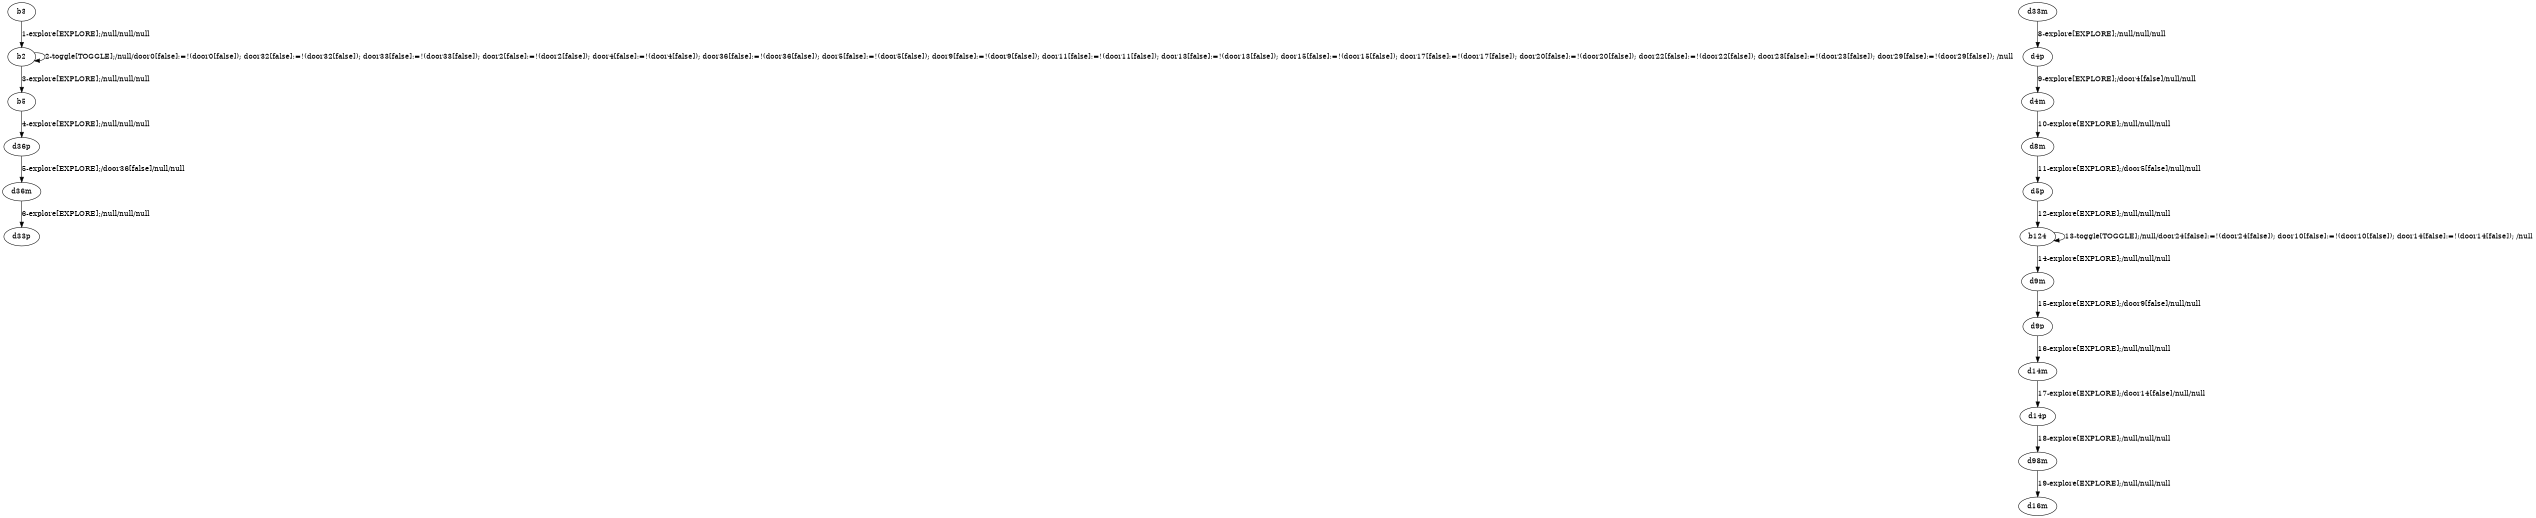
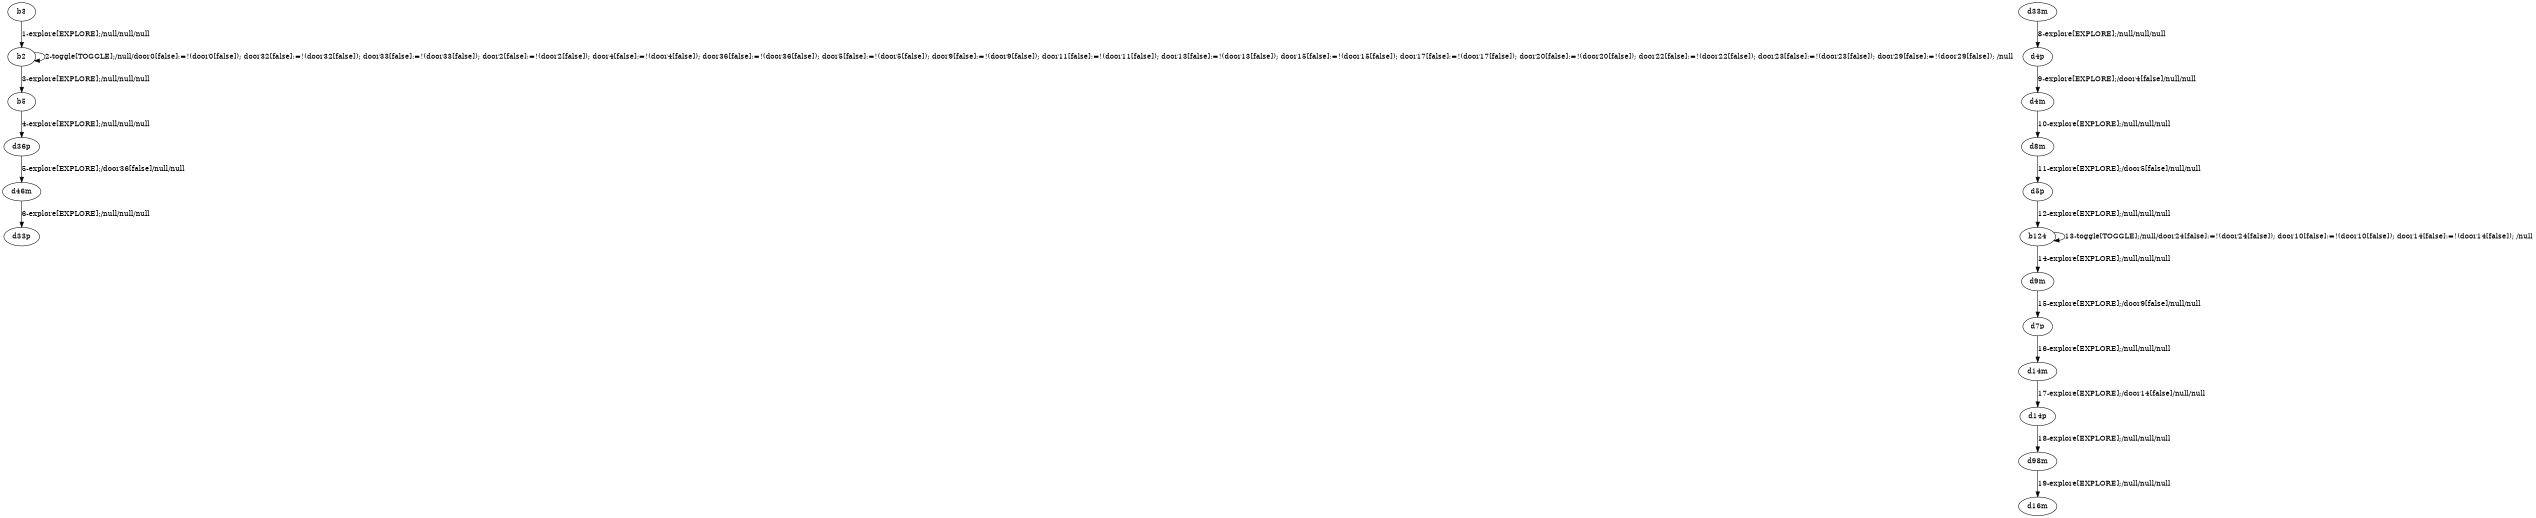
(22, 192) -> (22, 192)
(2038, 327) -> (2038, 327)
